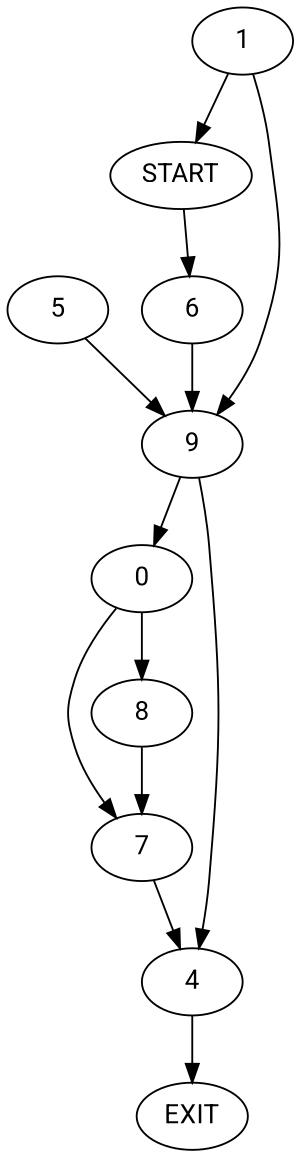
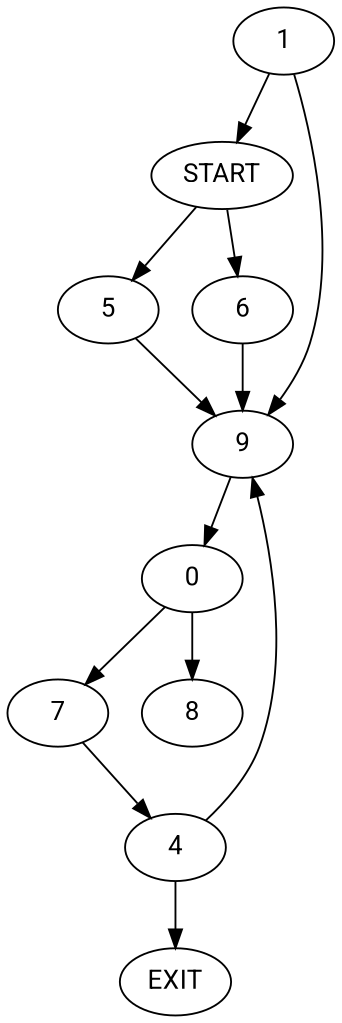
none -> (171, 236)
(218, 704) -> (275, 668)
(142, 771) -> none
